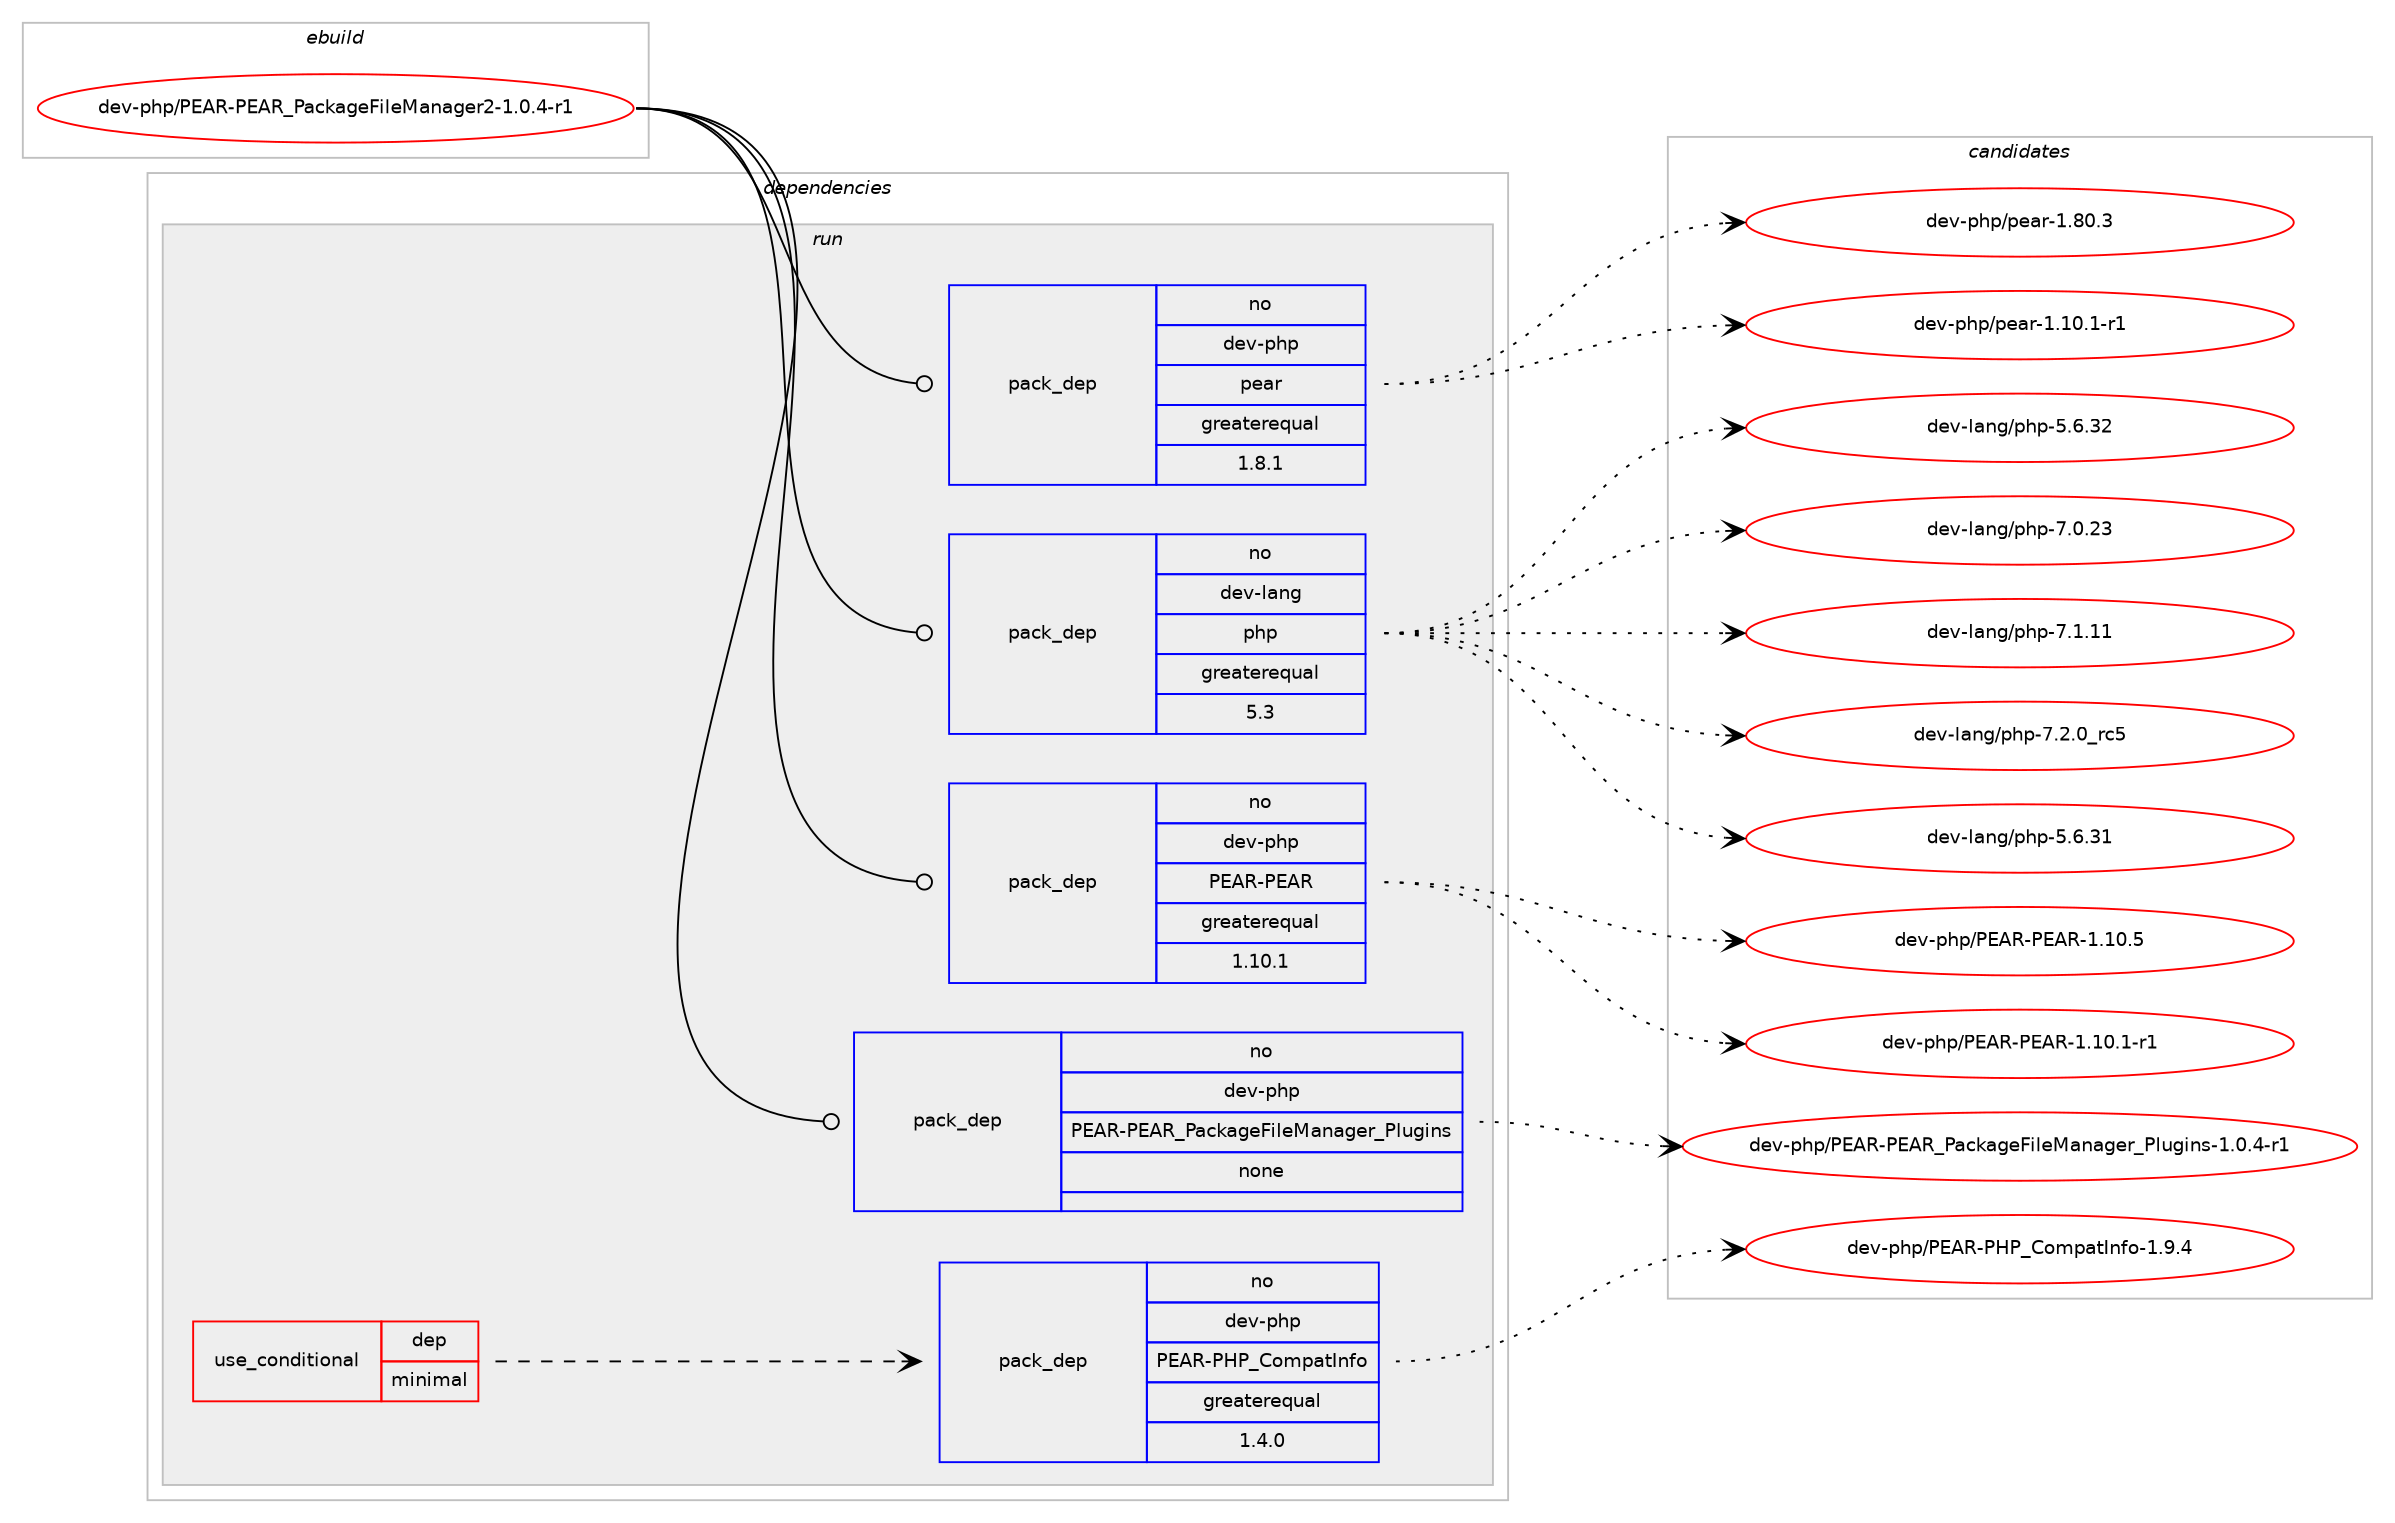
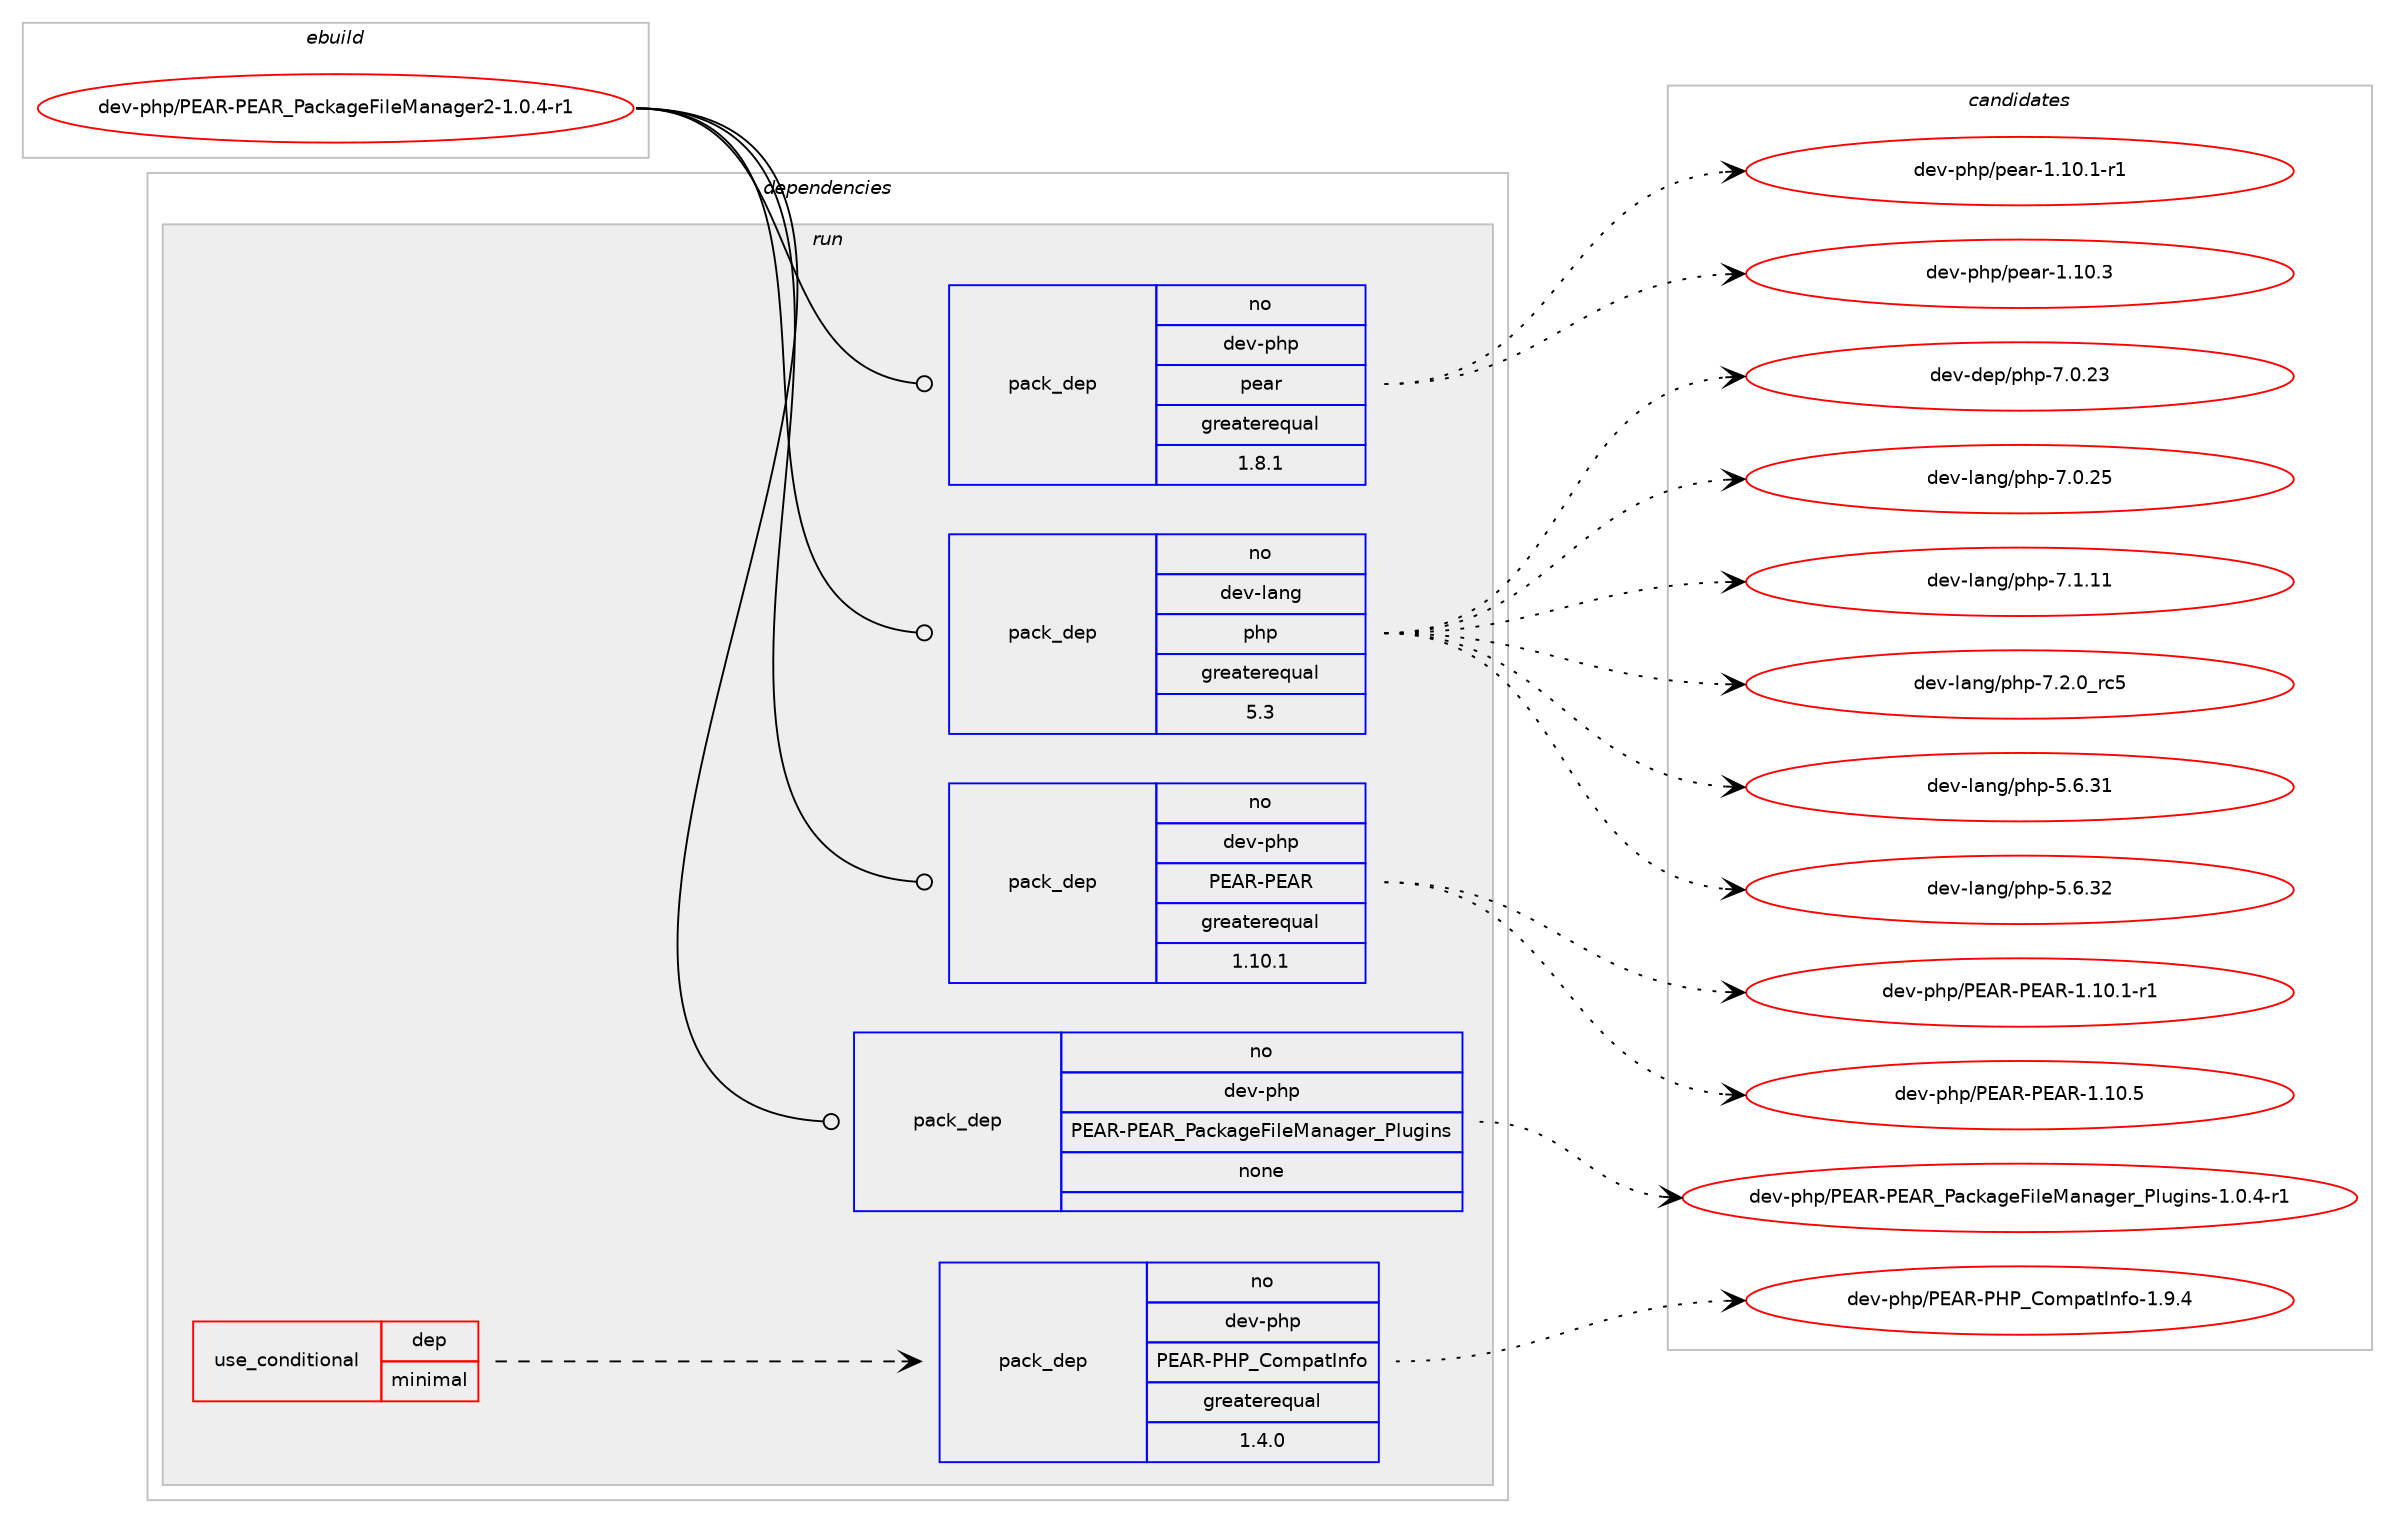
(2020, 222) -> (2020, 274)
none -> (2020, 479)
(2020, 530) -> (2020, 376)
